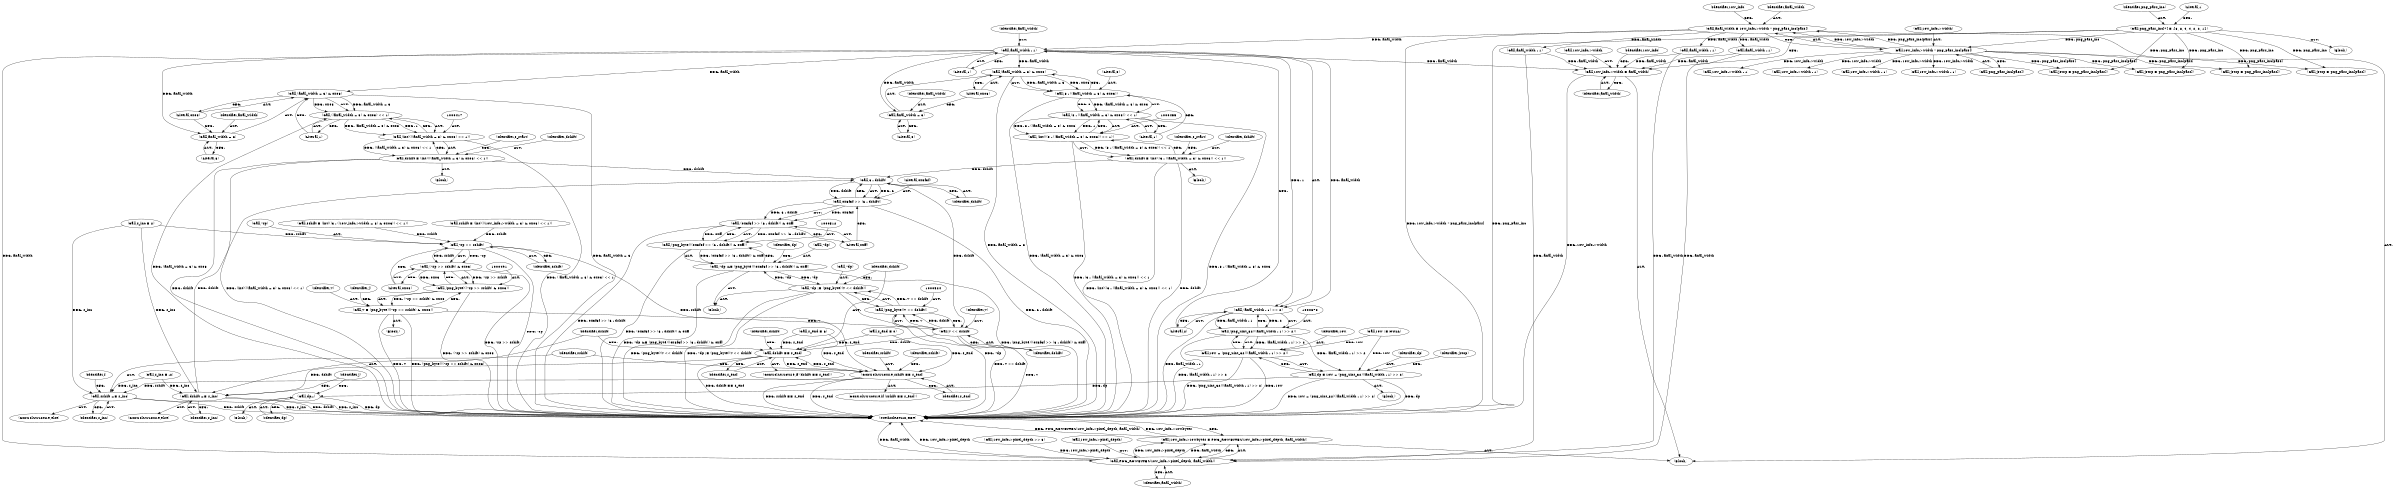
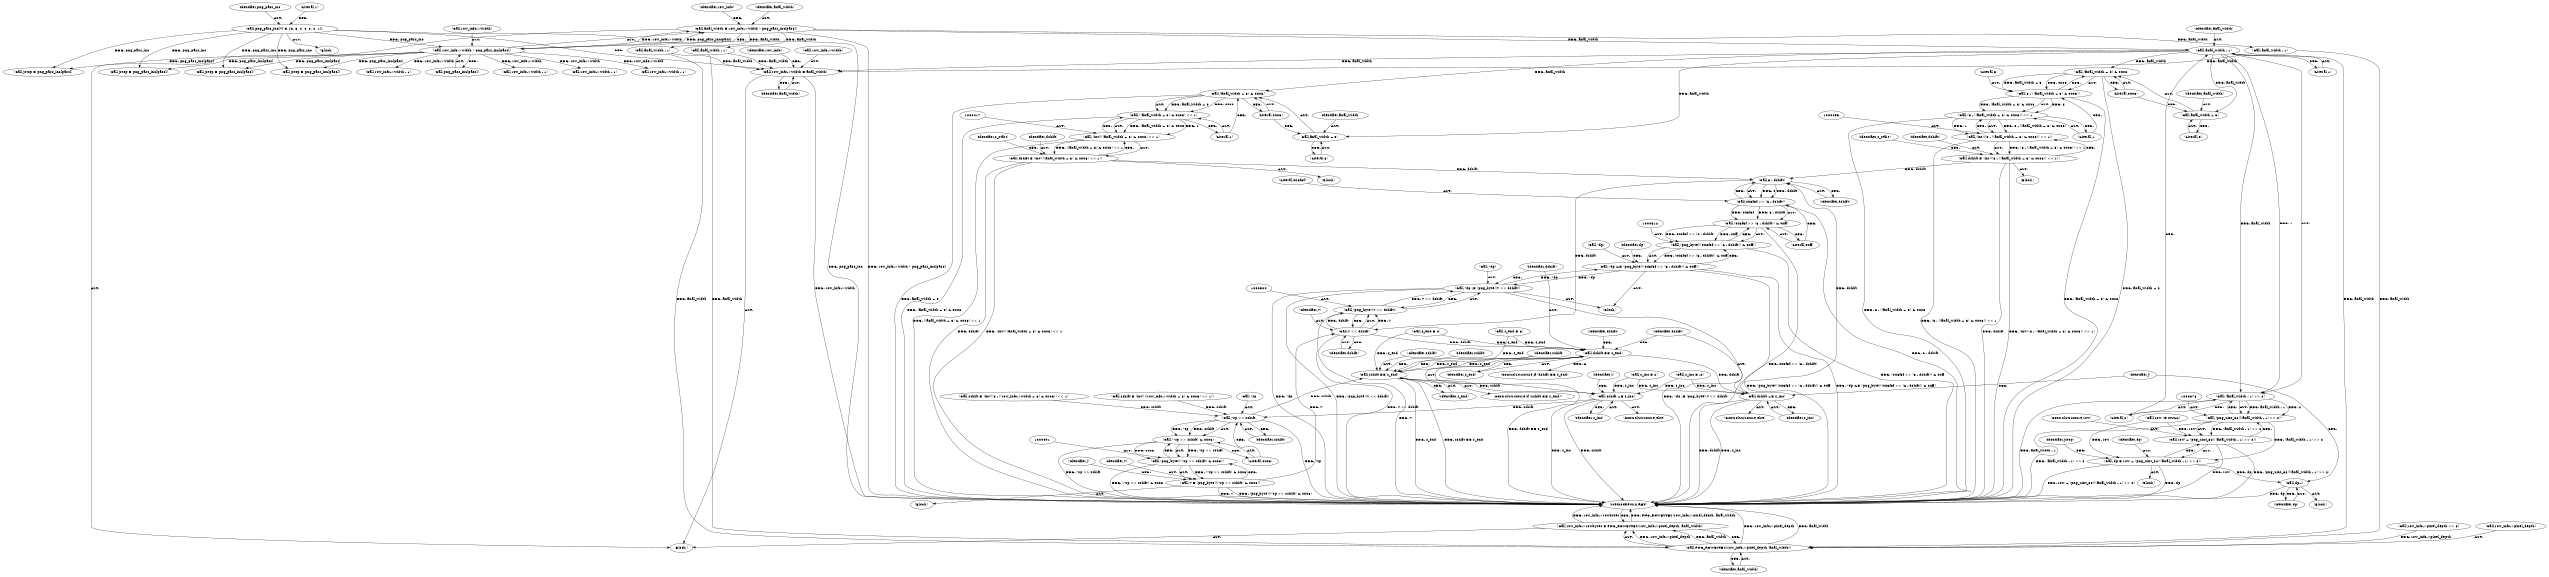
(300, 237) -> (1439, 410)
(1335, 332) -> (2071, 418)
(776, 364) -> (1580, 364)
(893, 375) -> (1379, 375)
